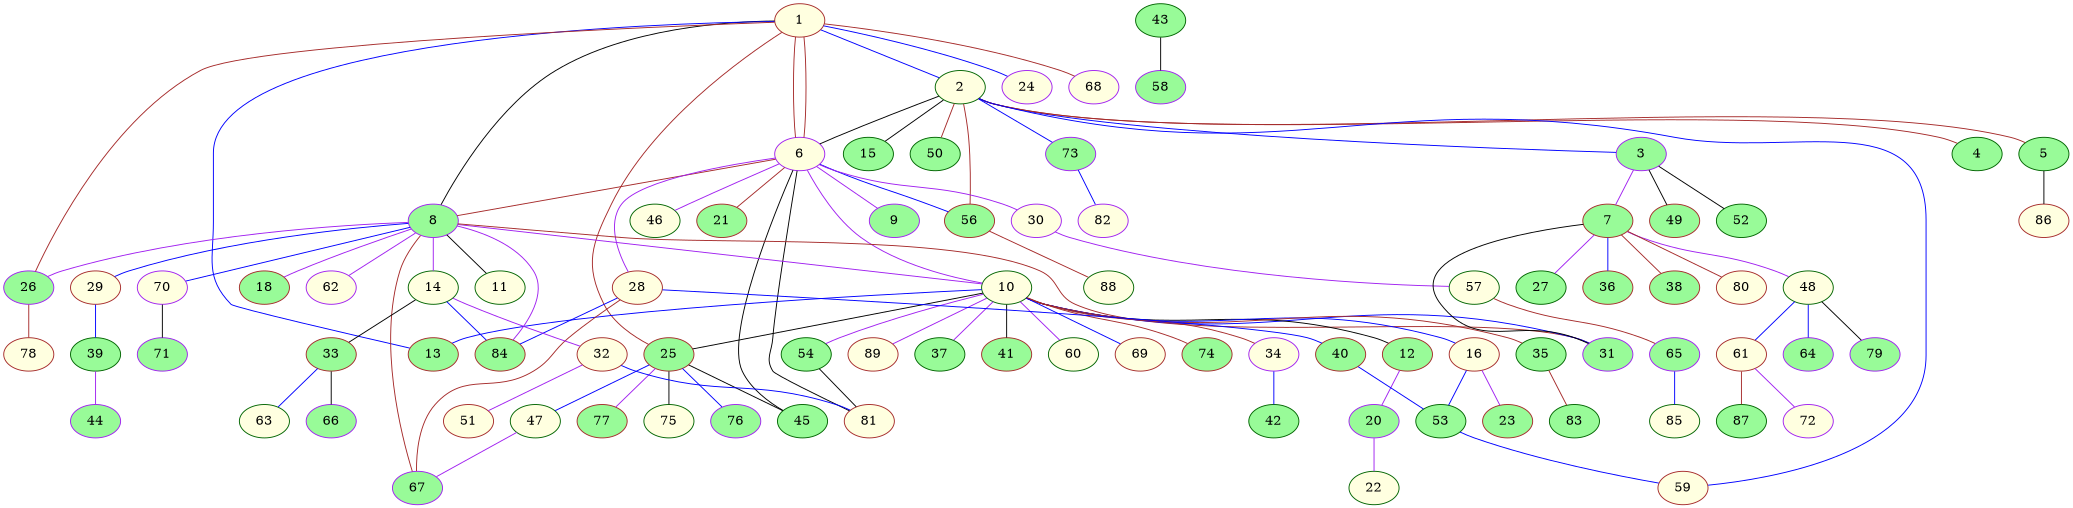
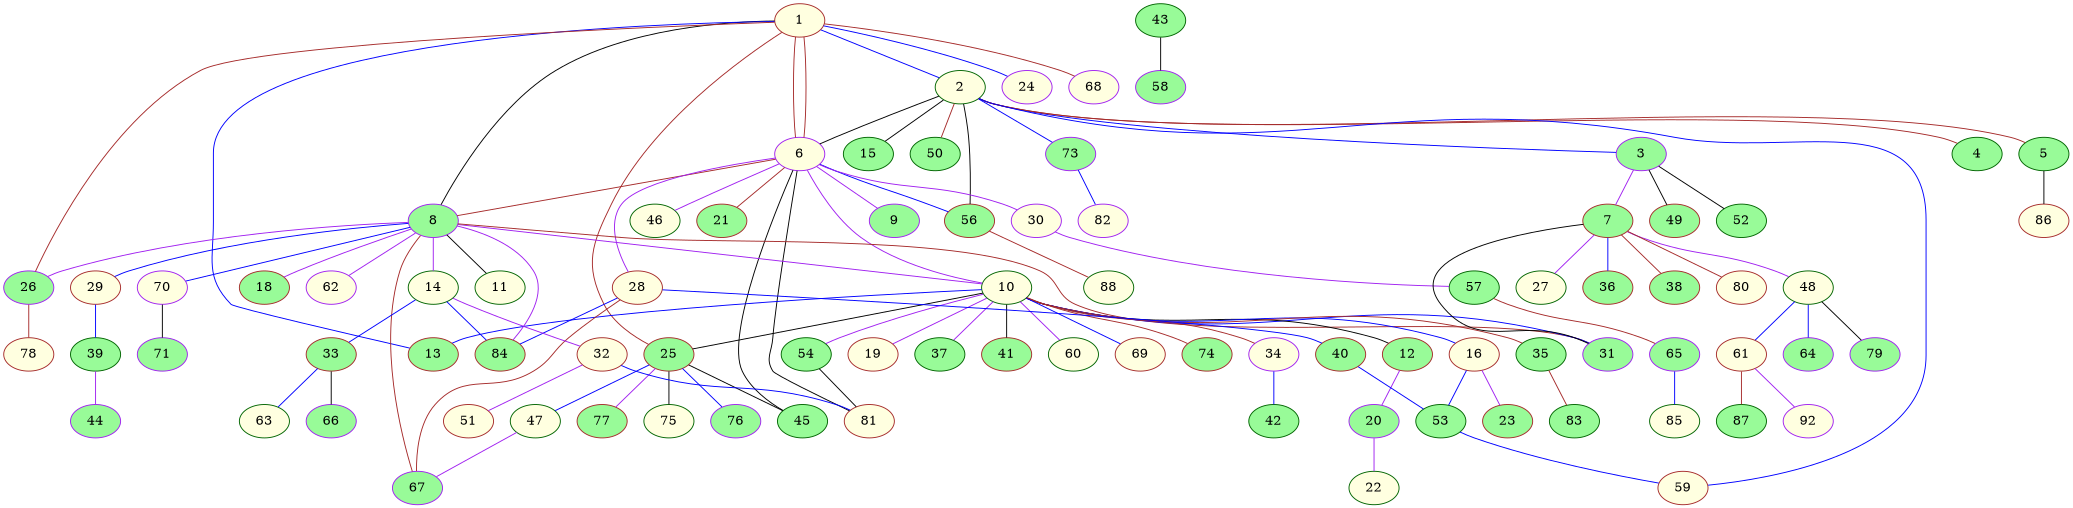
(970, 154) -> (970, 154)
(1474, 288) -> (1474, 288)
(1541, 288) -> (1541, 288)
(382, 321) -> (382, 321)
(873, 354) -> (873, 354)
(1808, 421) -> (1808, 421)
